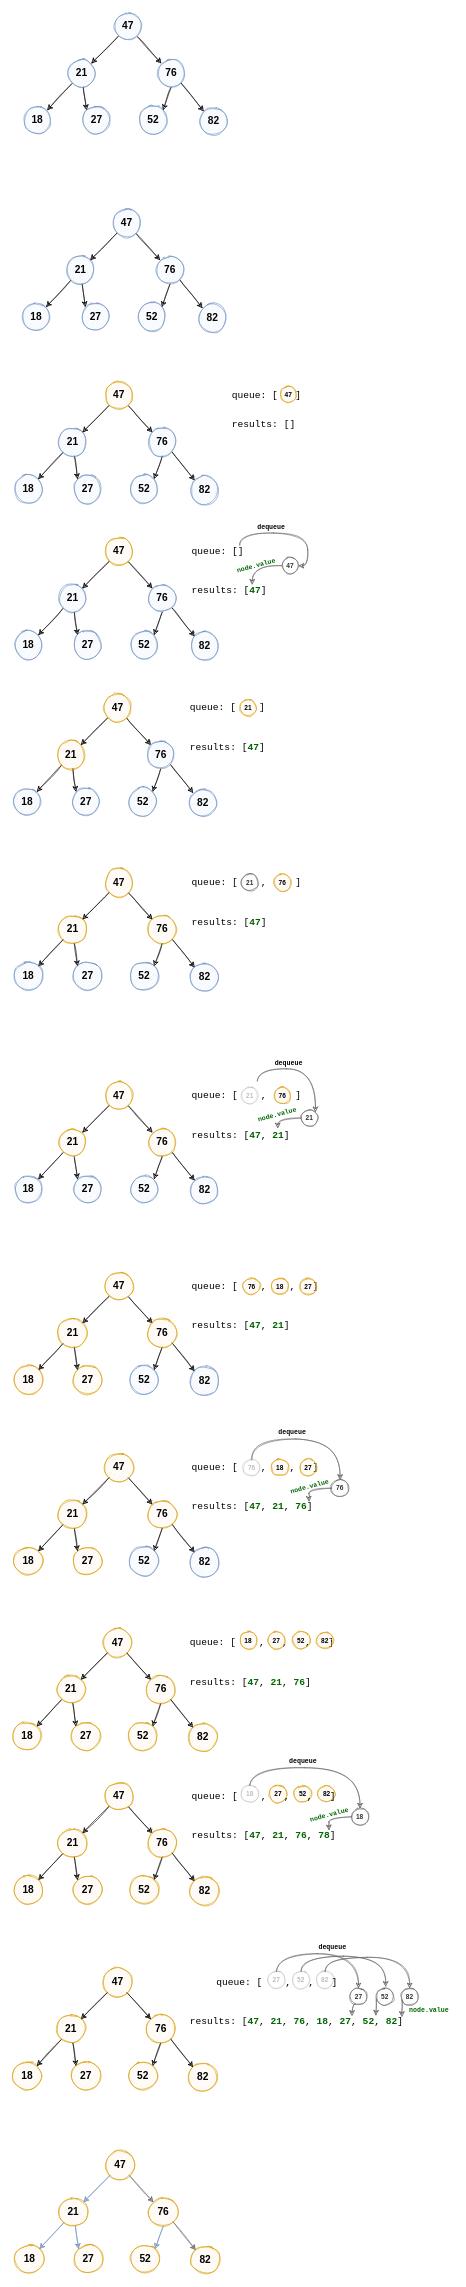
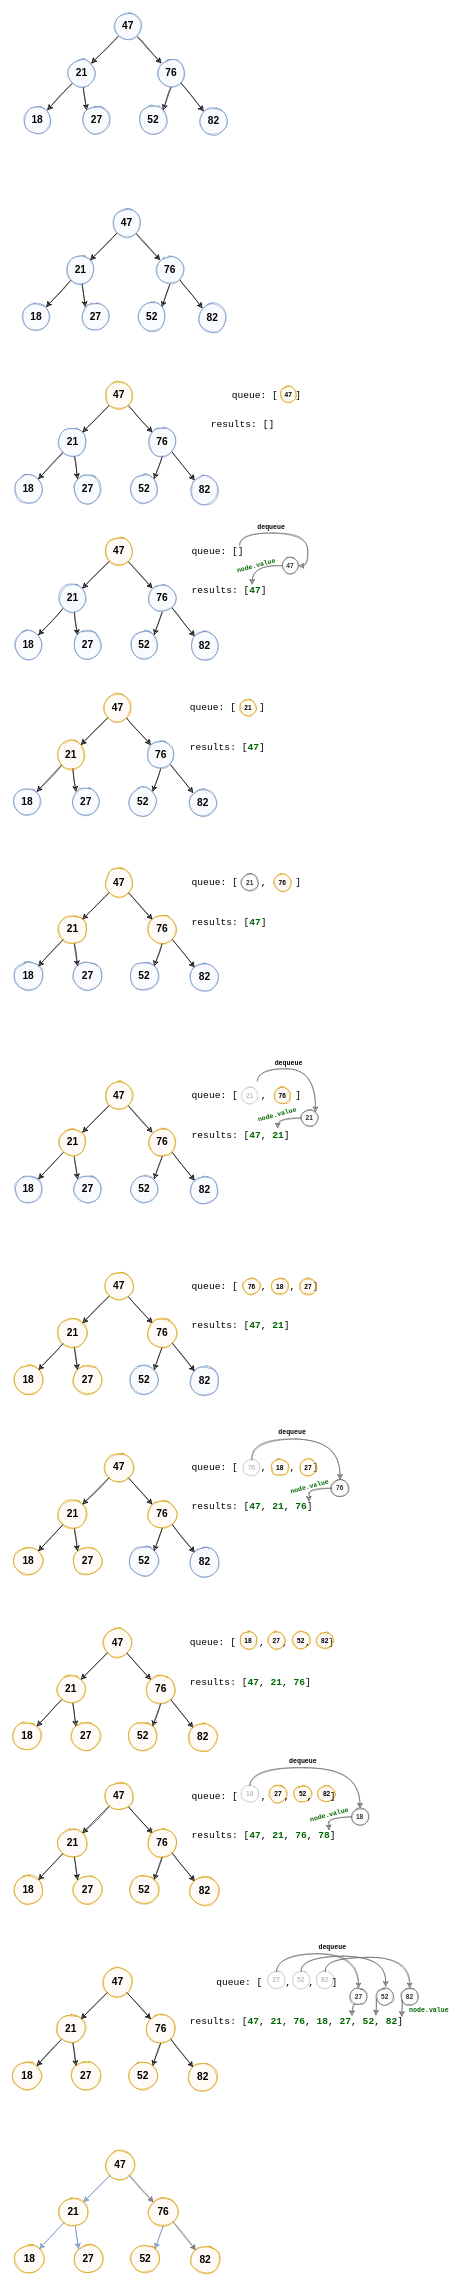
(265, 425) -> (244, 425)
